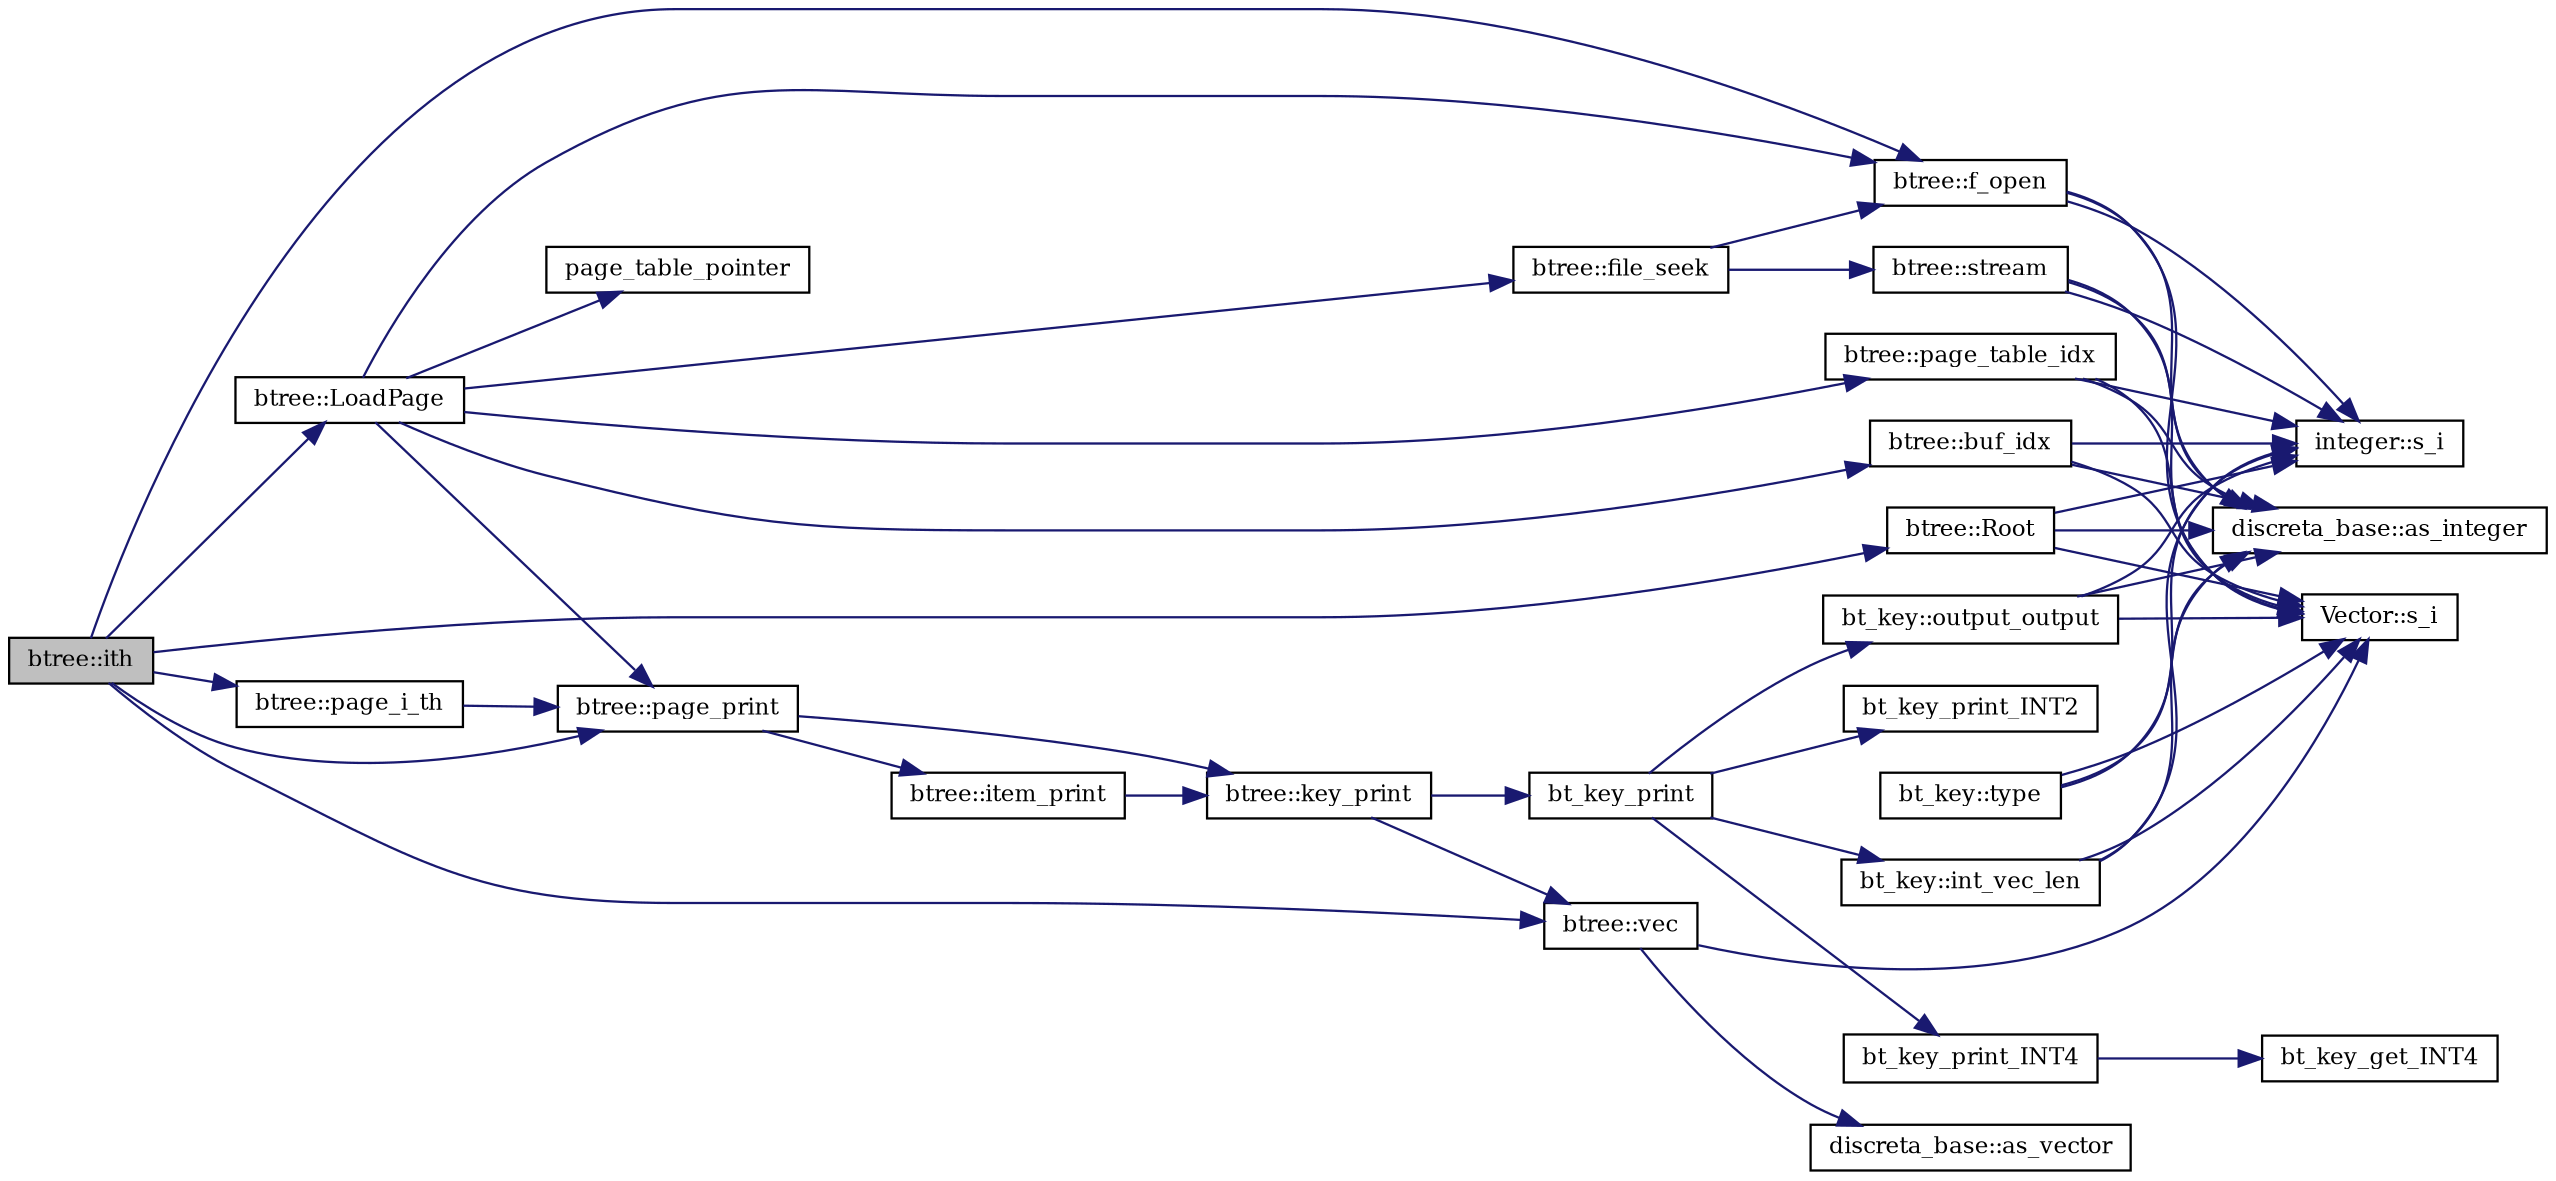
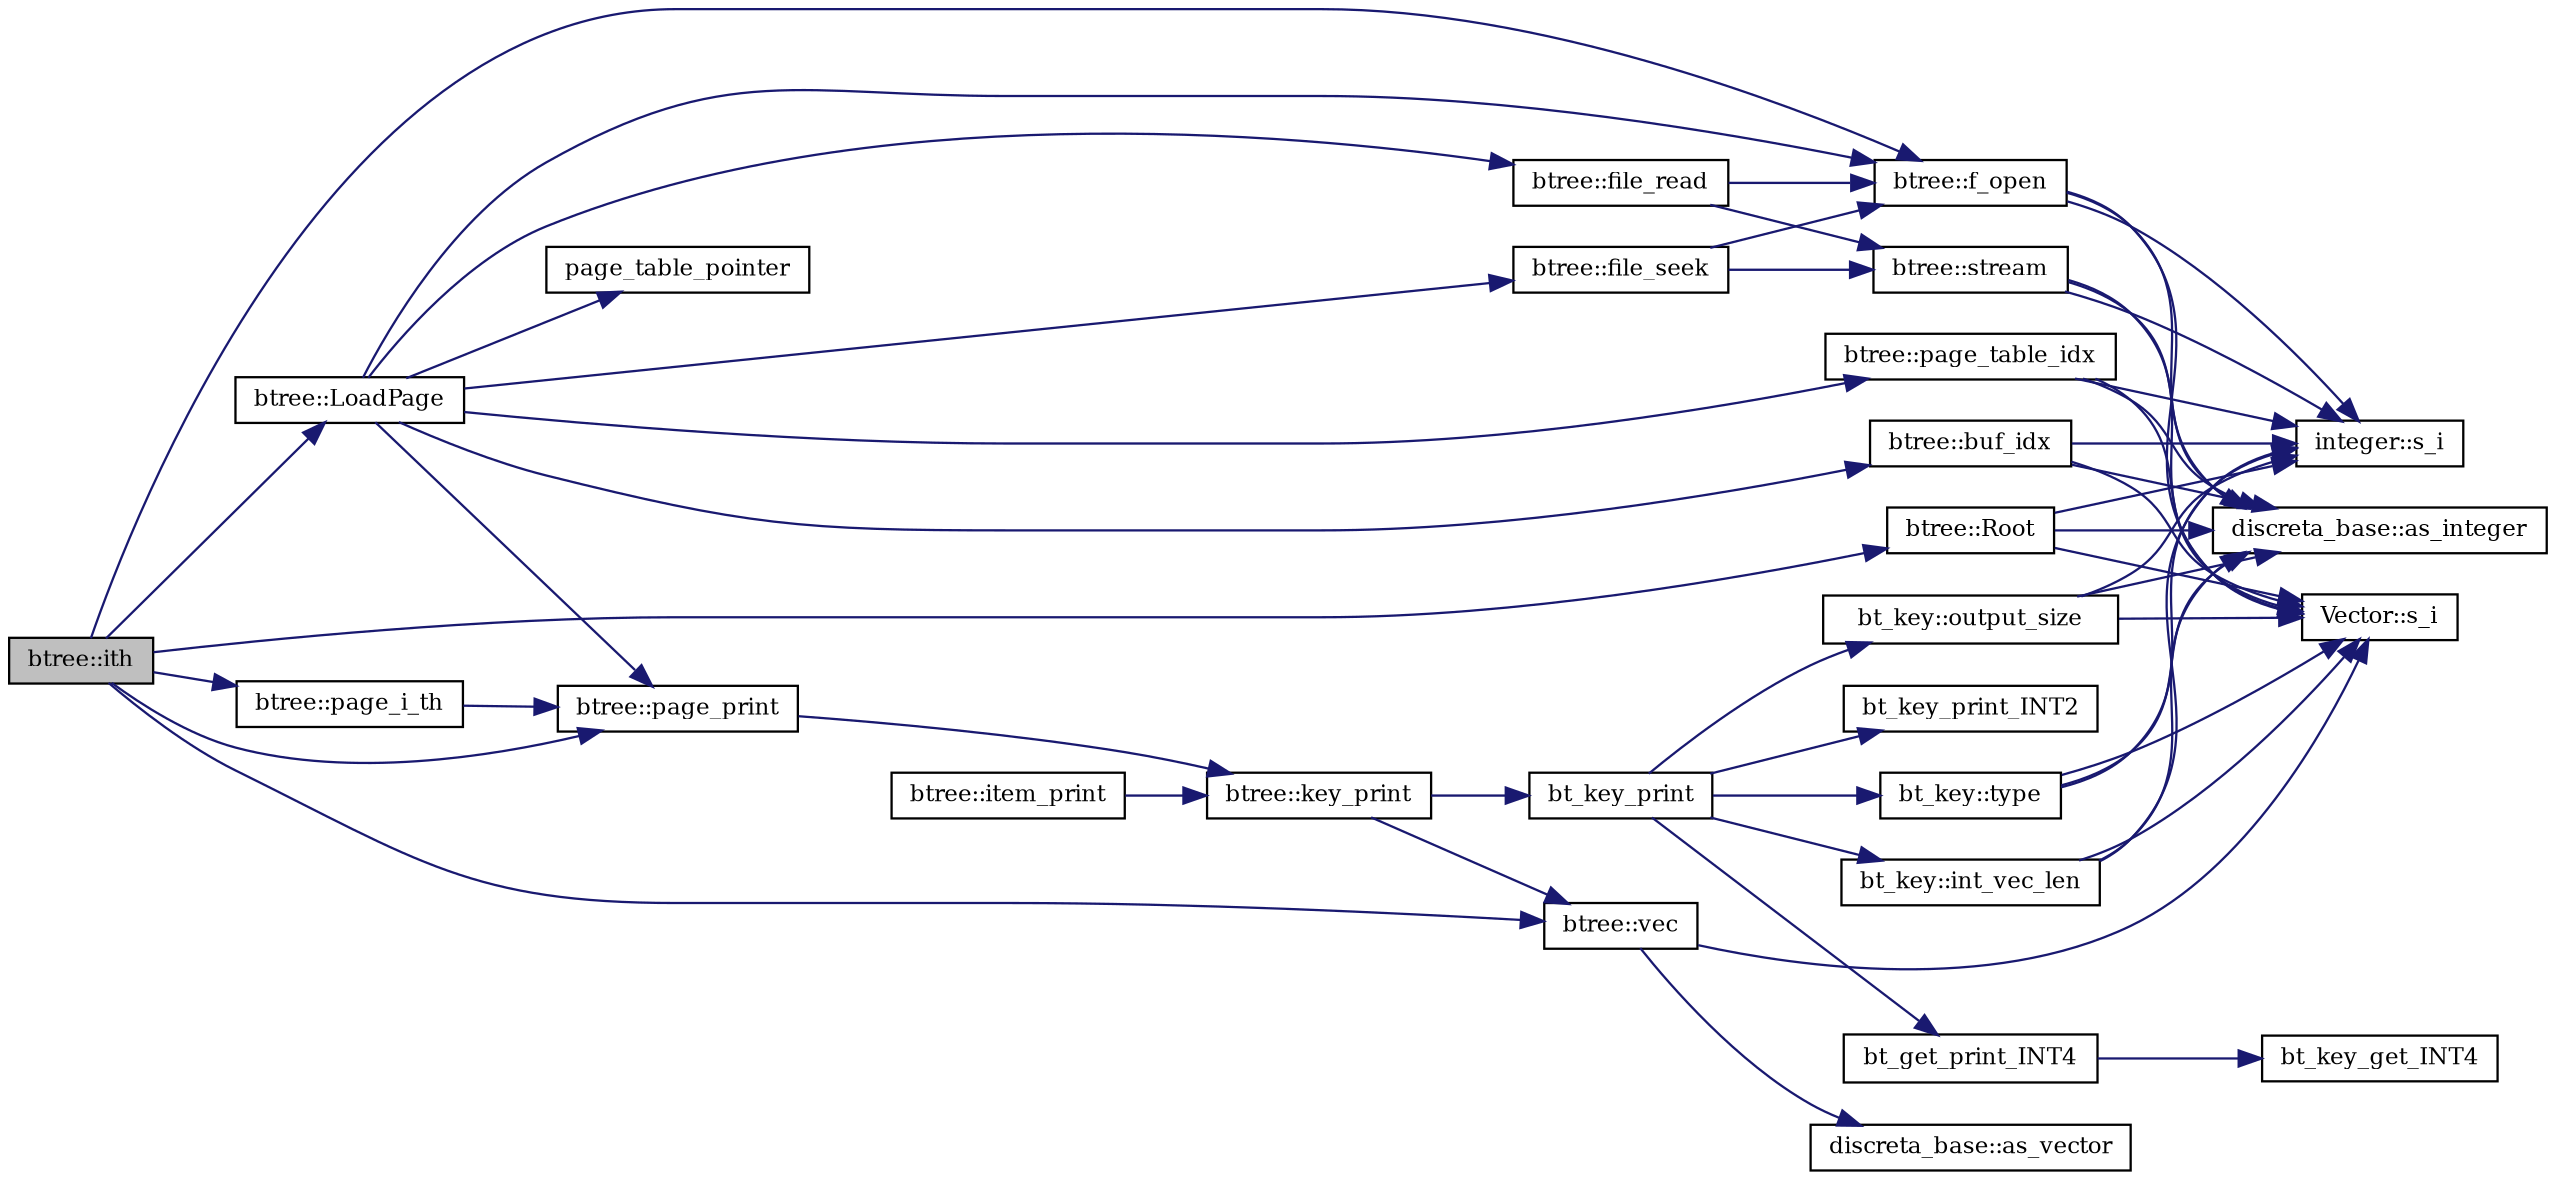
none -> (1621, 183)
(1971, 620) -> (1971, 620)
(832, 749) -> none
none -> (1785, 796)
(1971, 1058) -> (1971, 1058)
